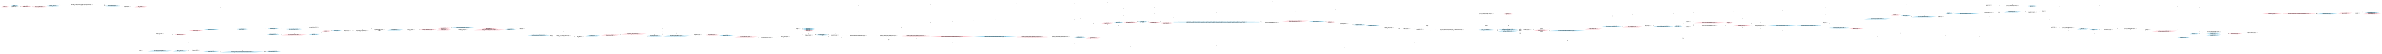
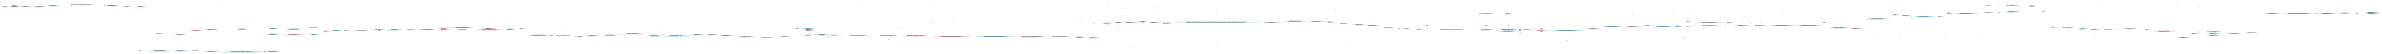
(15, 7) -> (15, 7)
(2032, 12) -> none
(698, 35) -> (698, 35)
